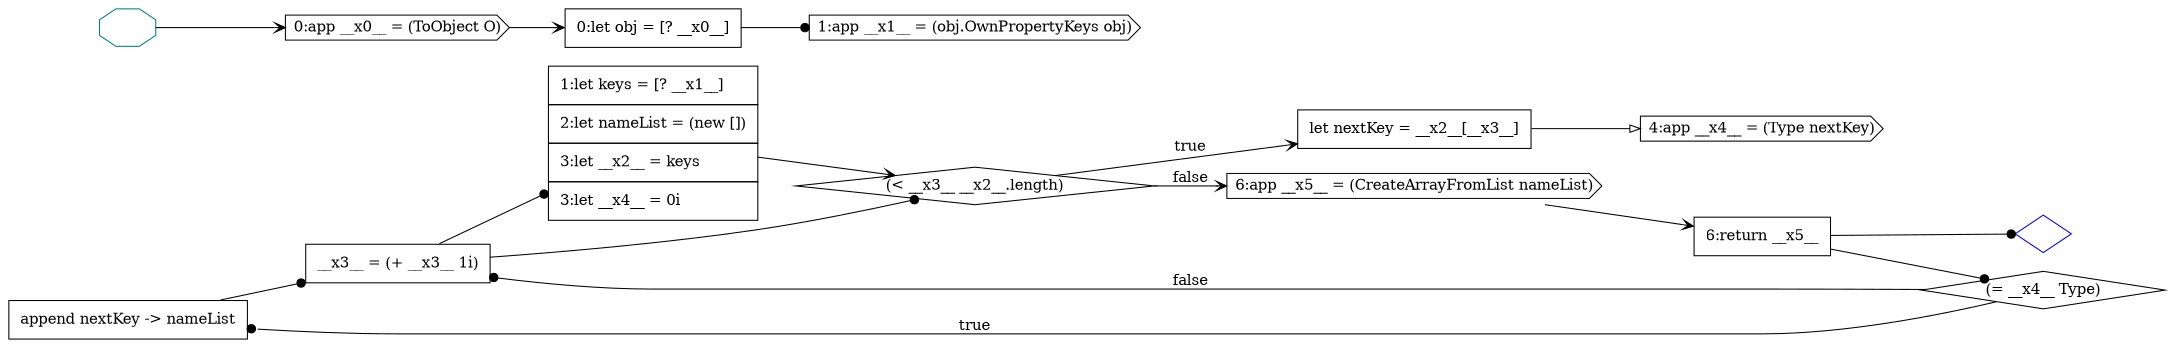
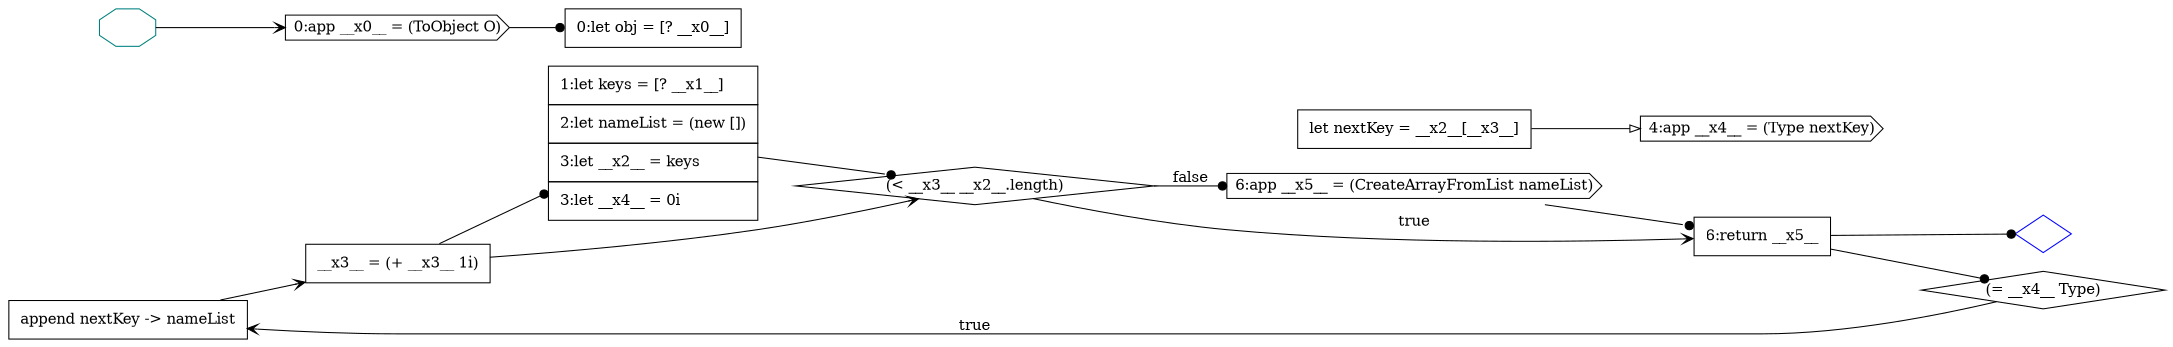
(533, 28) -> (533, 28)
(975, 28) -> none
(1171, 160) -> (1357, 238)
(821, 166) -> (821, 166)
(1186, 186) -> (1186, 186)
(1614, 215) -> (1614, 215)
(701, 237) -> (701, 237)
(1211, 289) -> none
(259, 292) -> (259, 292)
(1128, 334) -> (1128, 334)
